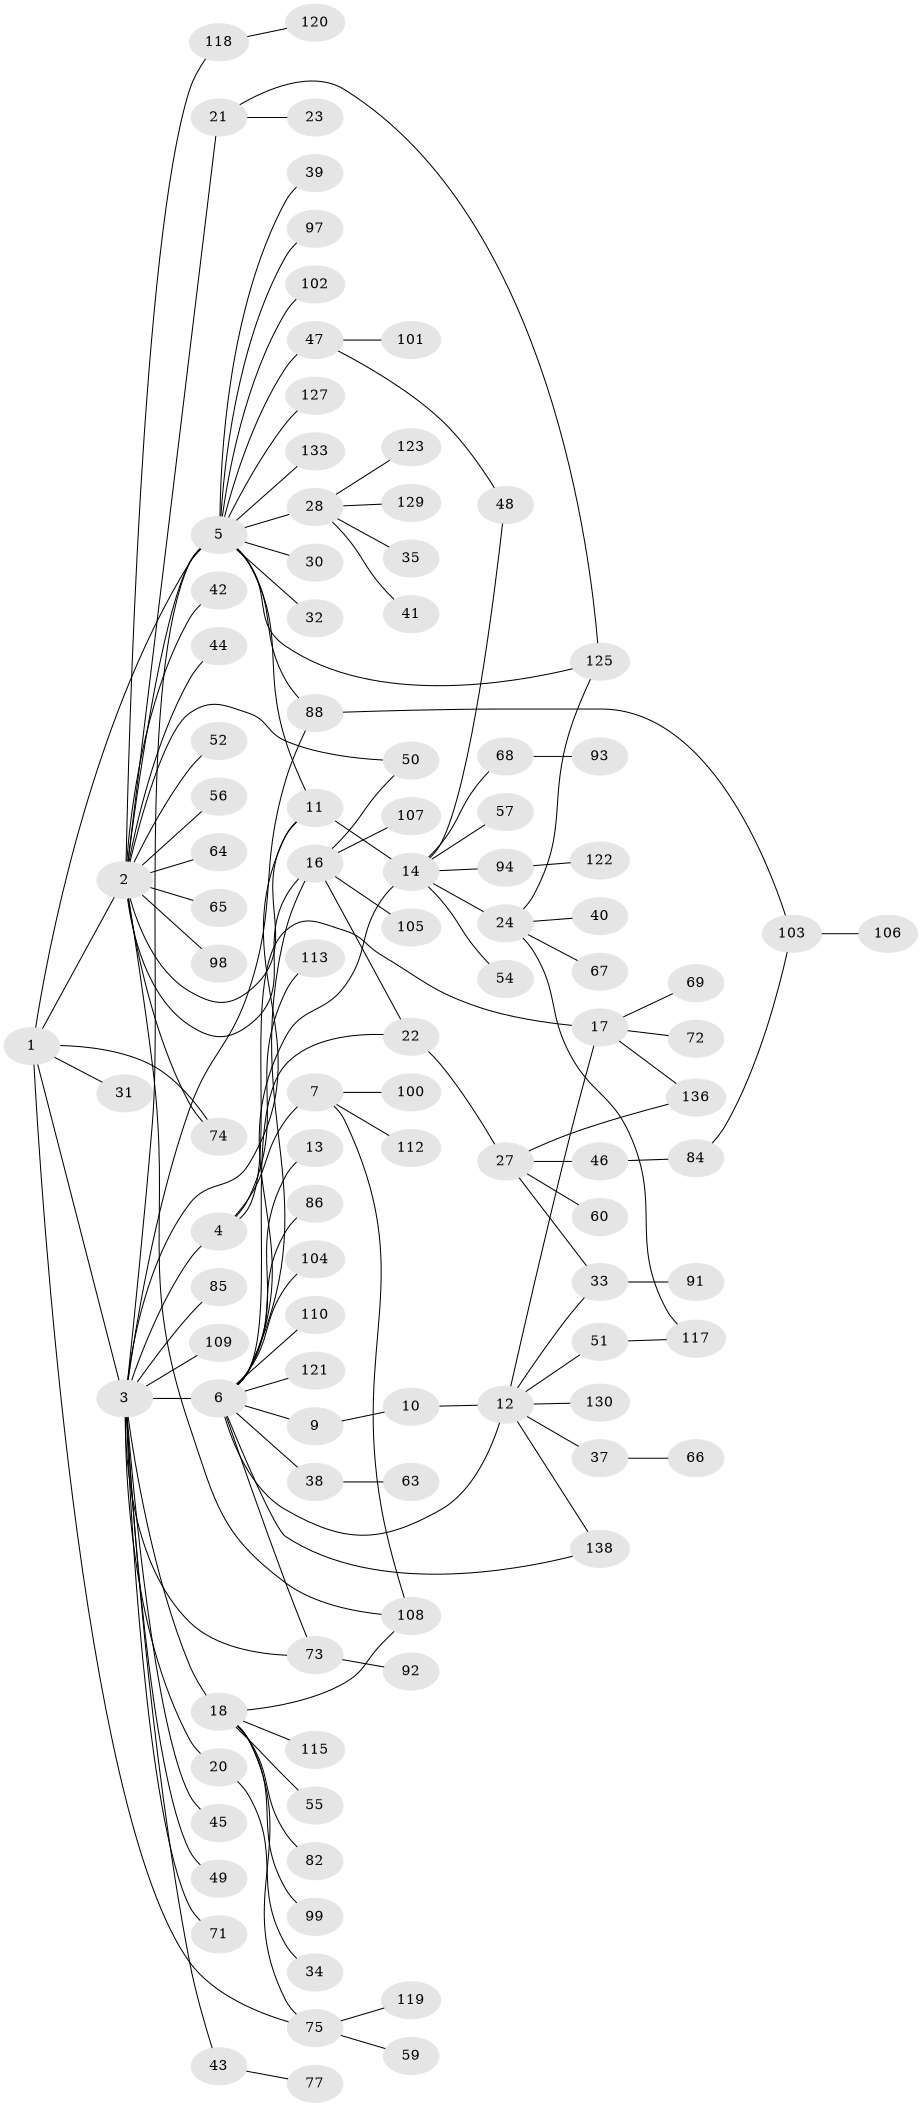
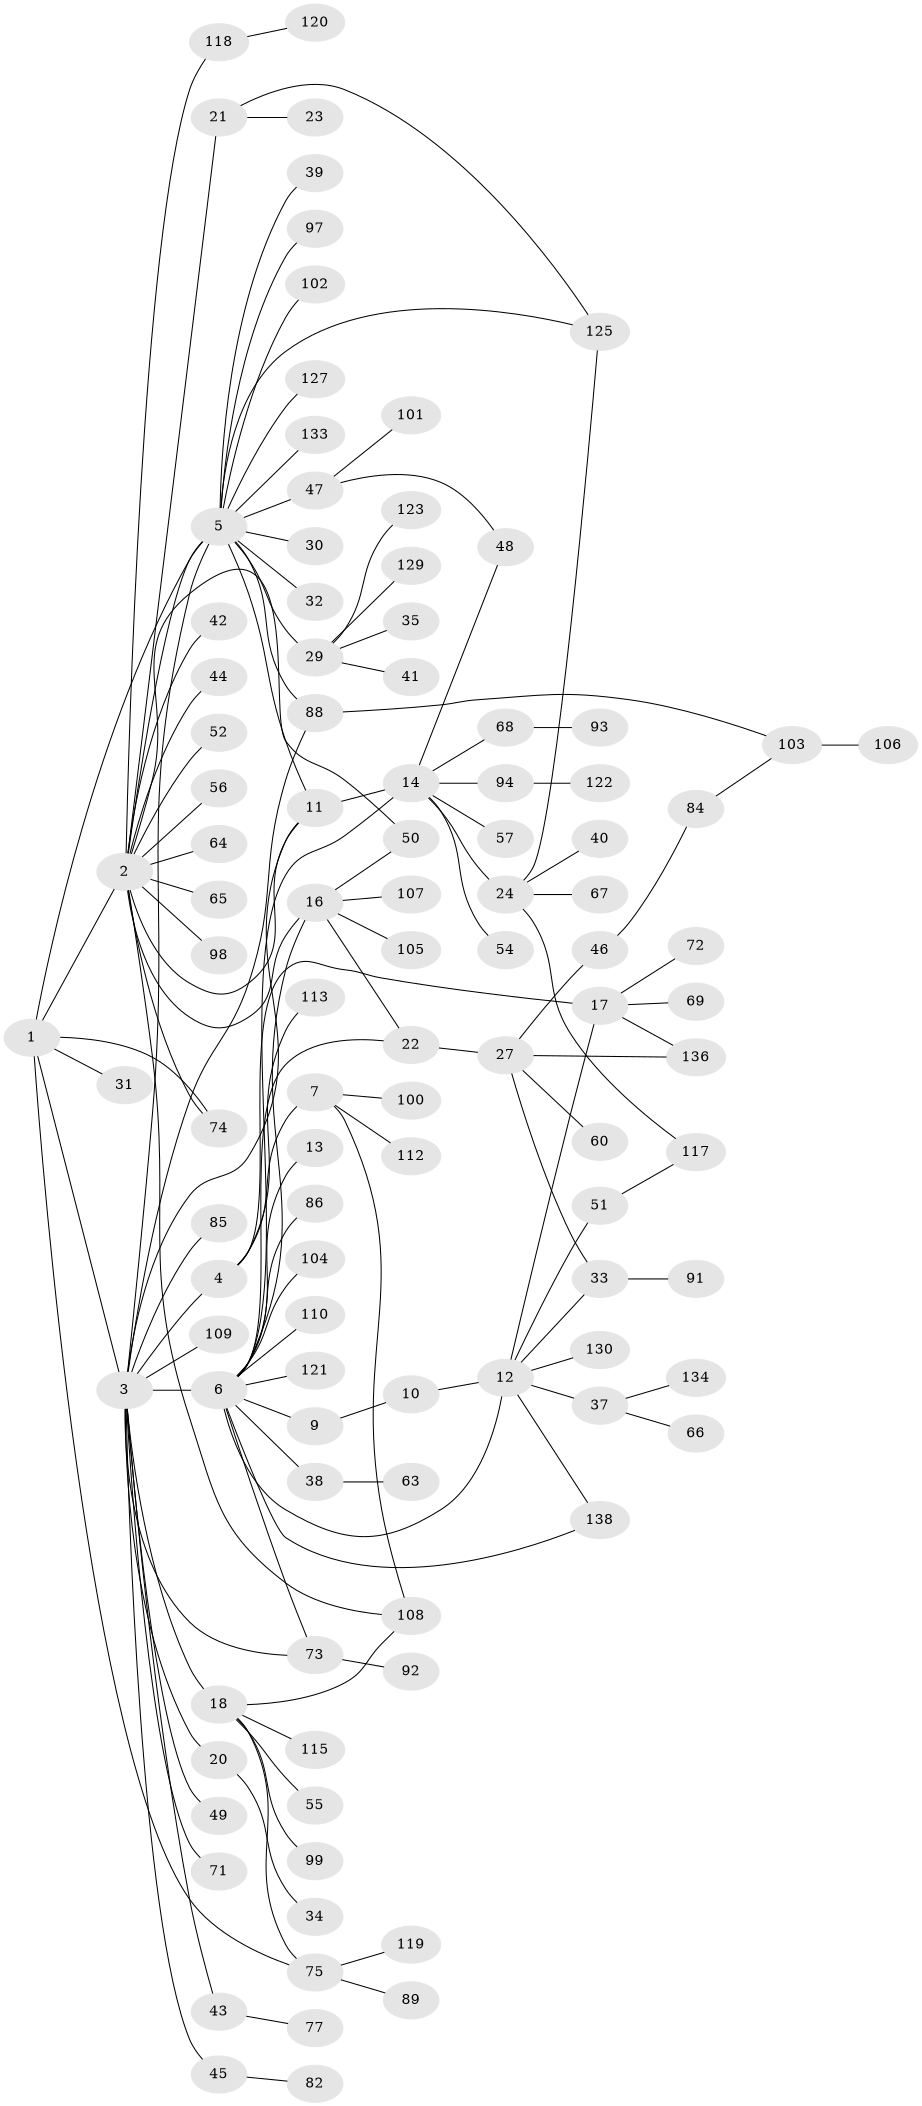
(315, 507) -> (315, 657)
none -> (696, 1378)
(276, 1816) -> (267, 2079)
(411, 2056) -> (411, 2000)
